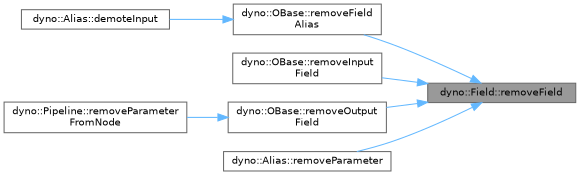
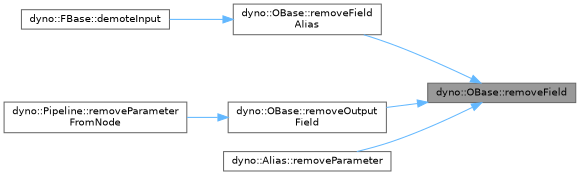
(95, 19) -> (95, 19)
(307, 68) -> none
(502, 93) -> (502, 93)
